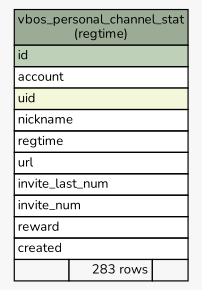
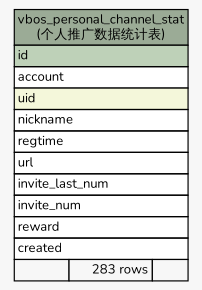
(101, 34) -> (101, 34)
